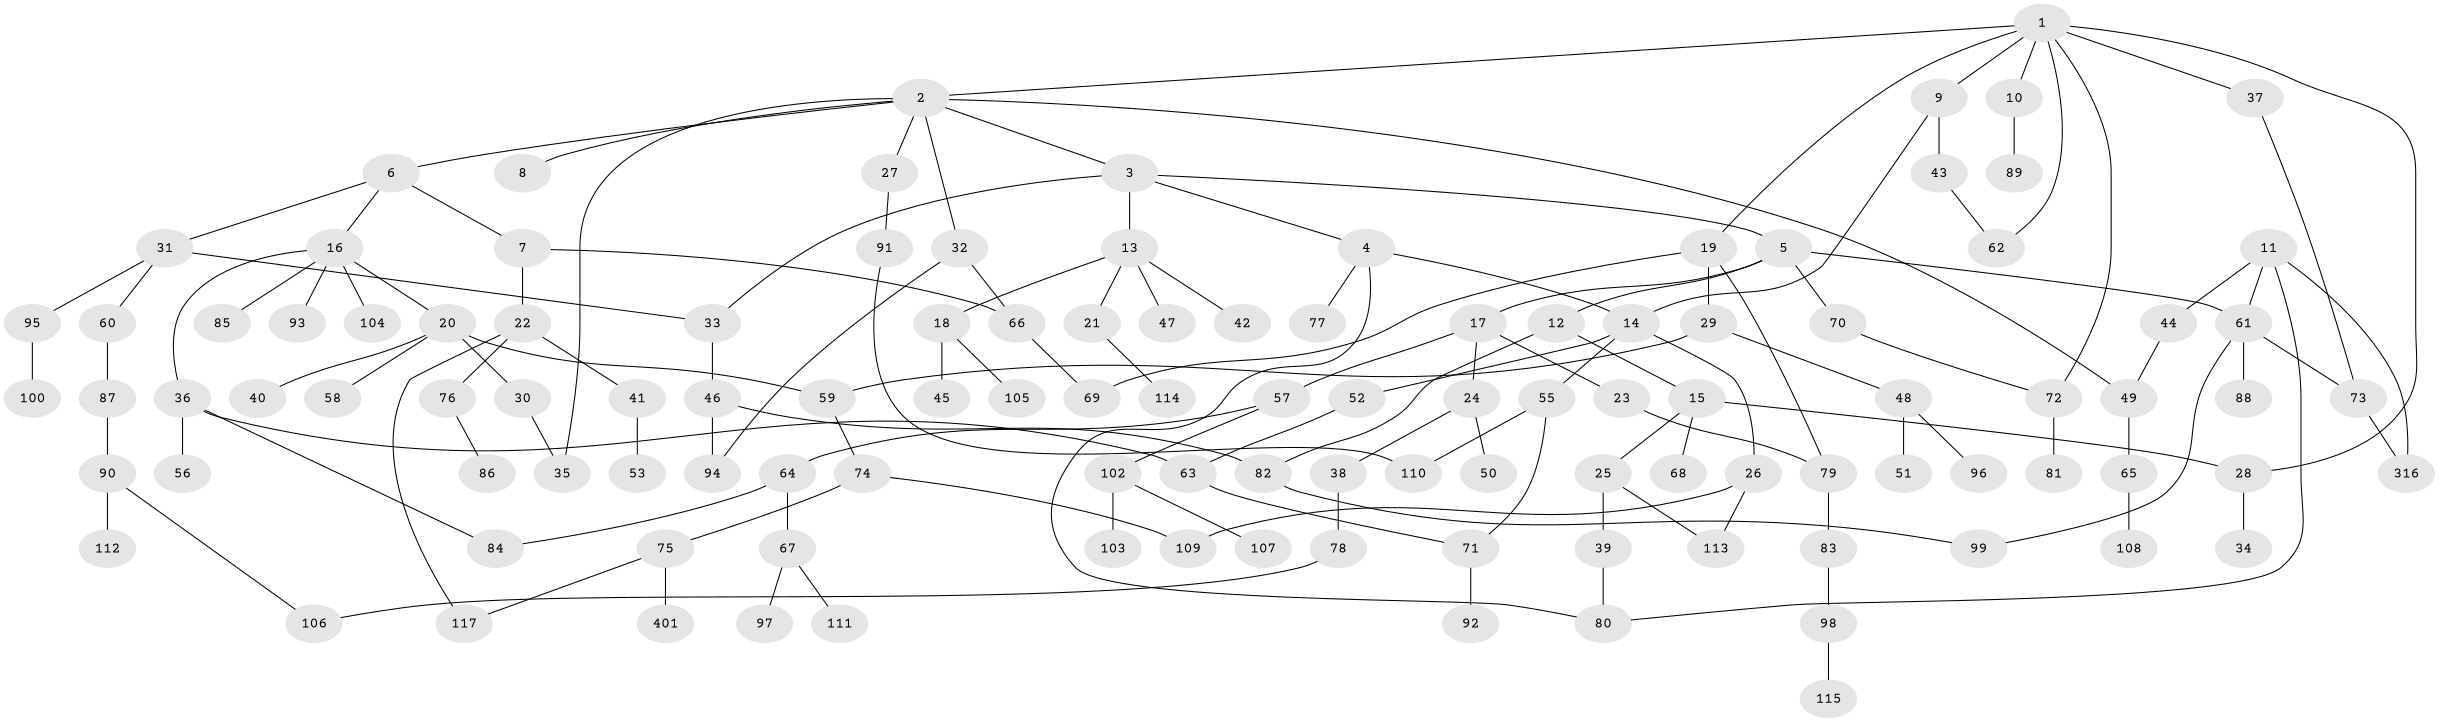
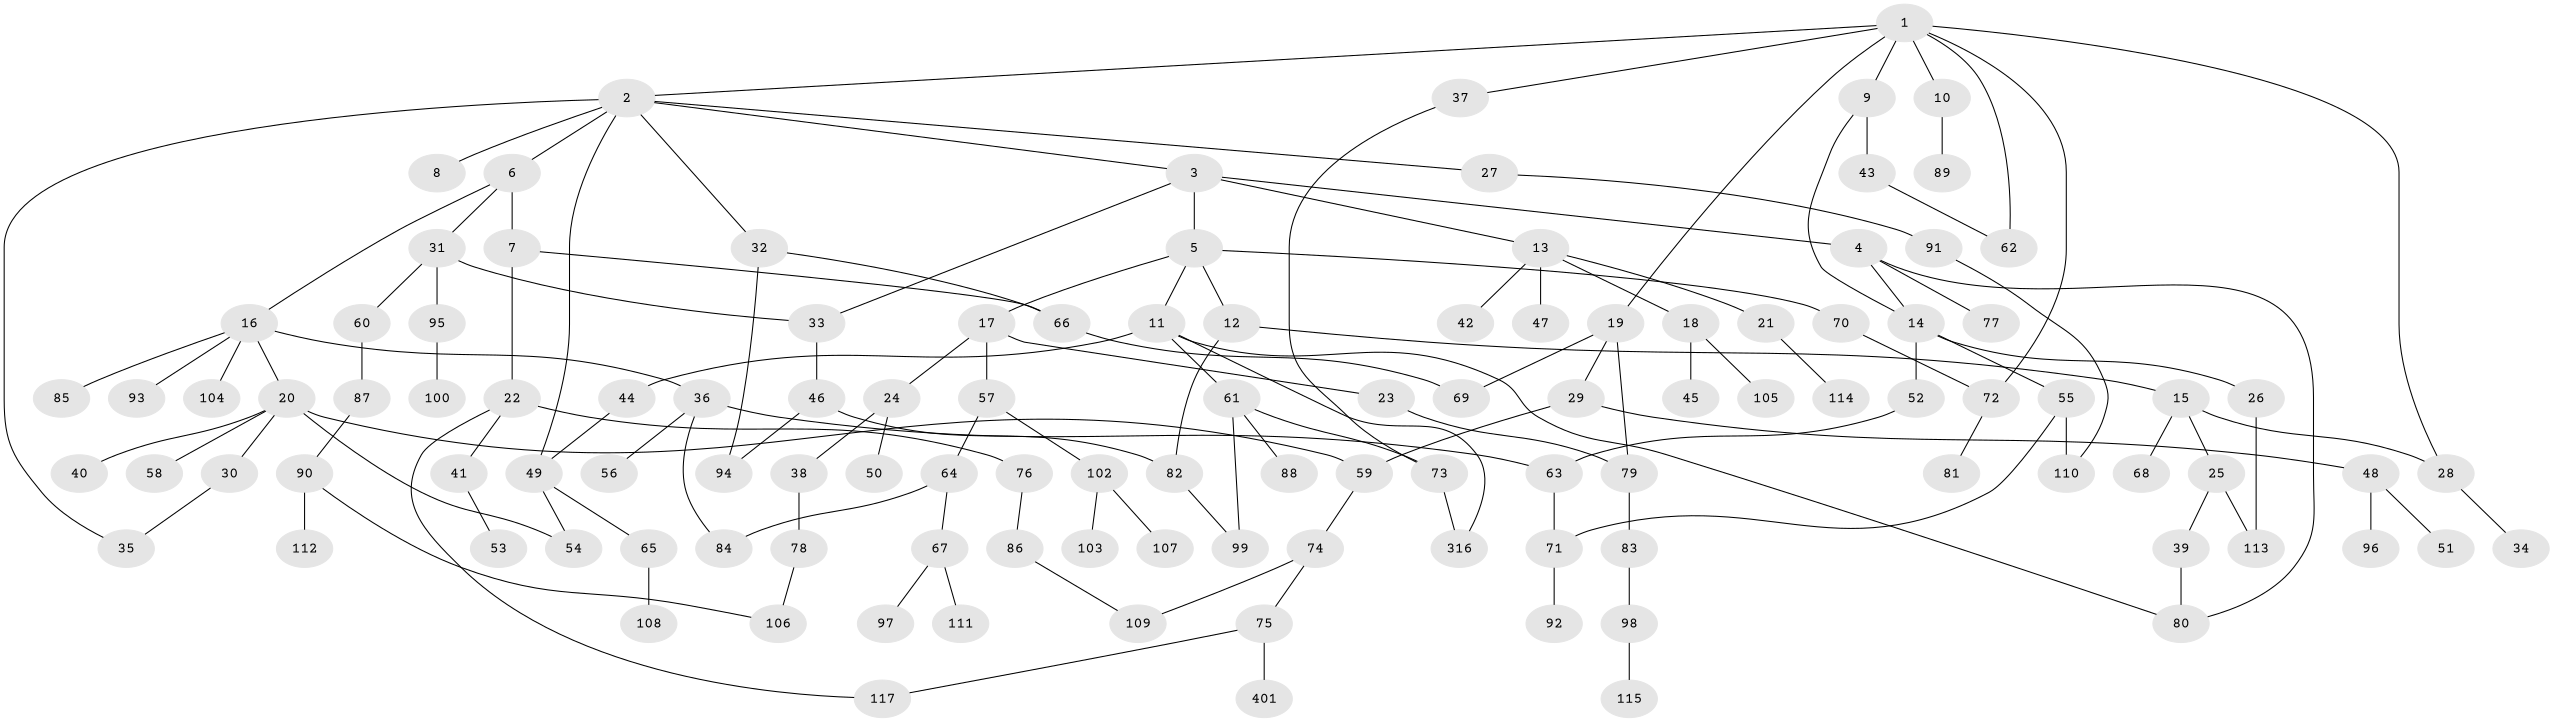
(2018, 277) -> (1175, 286)
(1471, 511) -> (1076, 586)
none -> (574, 549)
